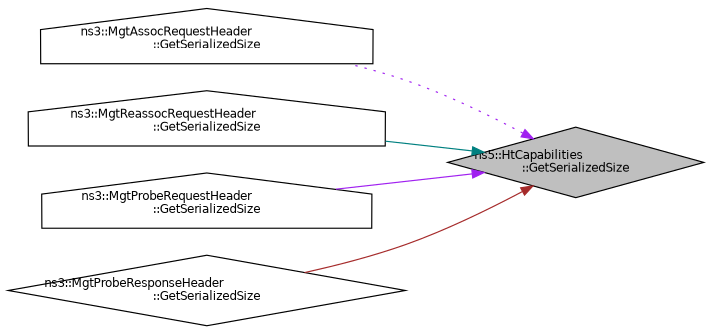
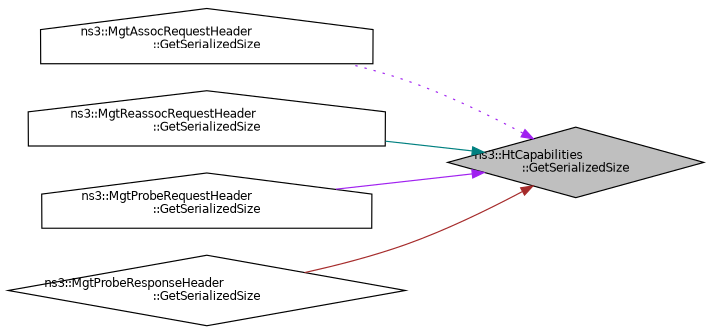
(576, 162) -> (576, 162)
